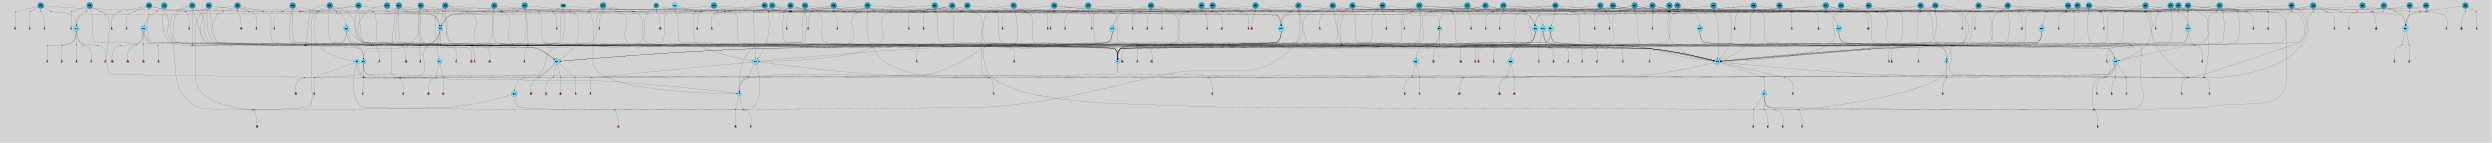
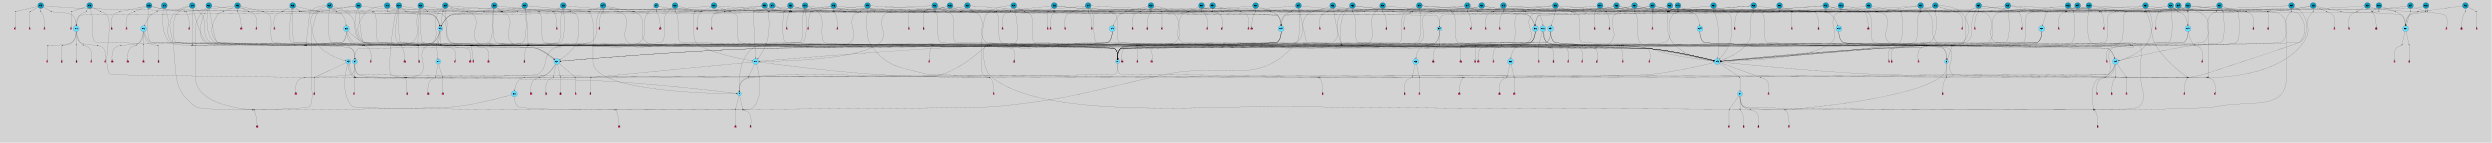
(563, 6) -> (563, 6)
(675, 6) -> (675, 6)
